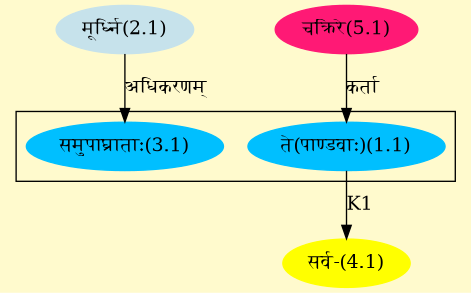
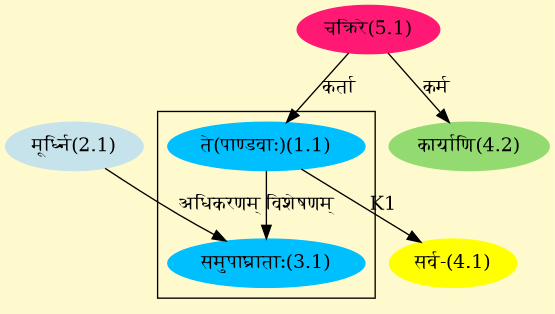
none -> (469, 146)
none -> (266, 198)
